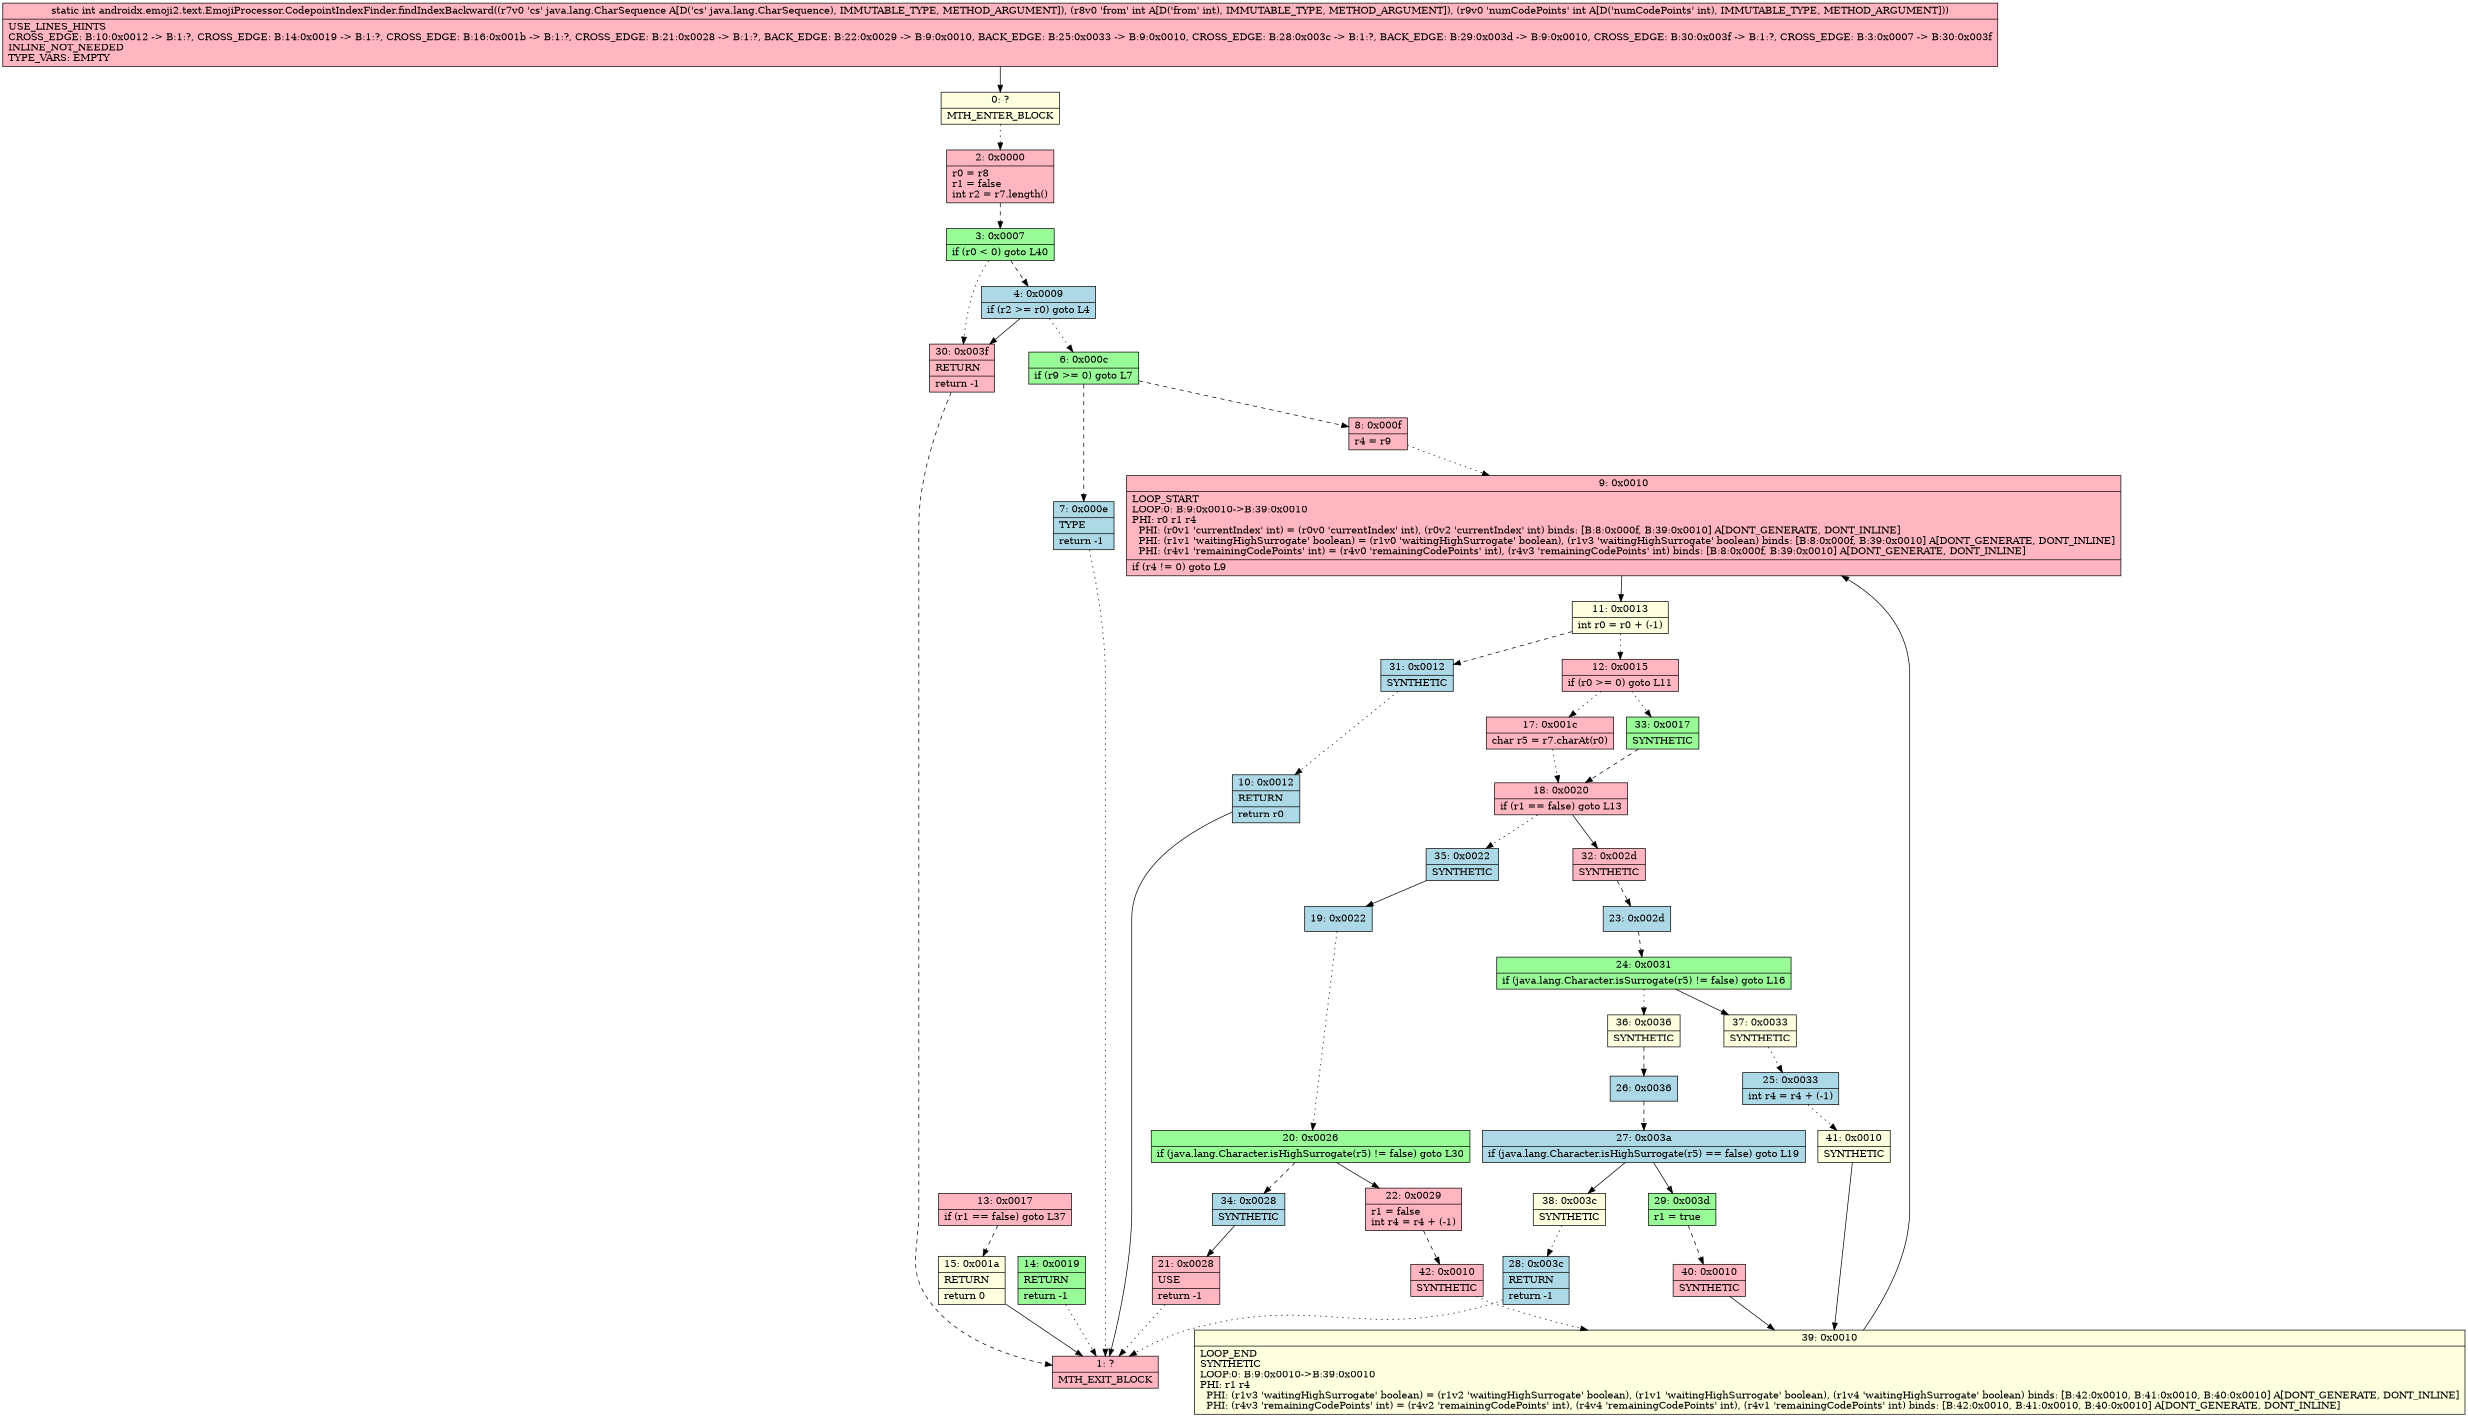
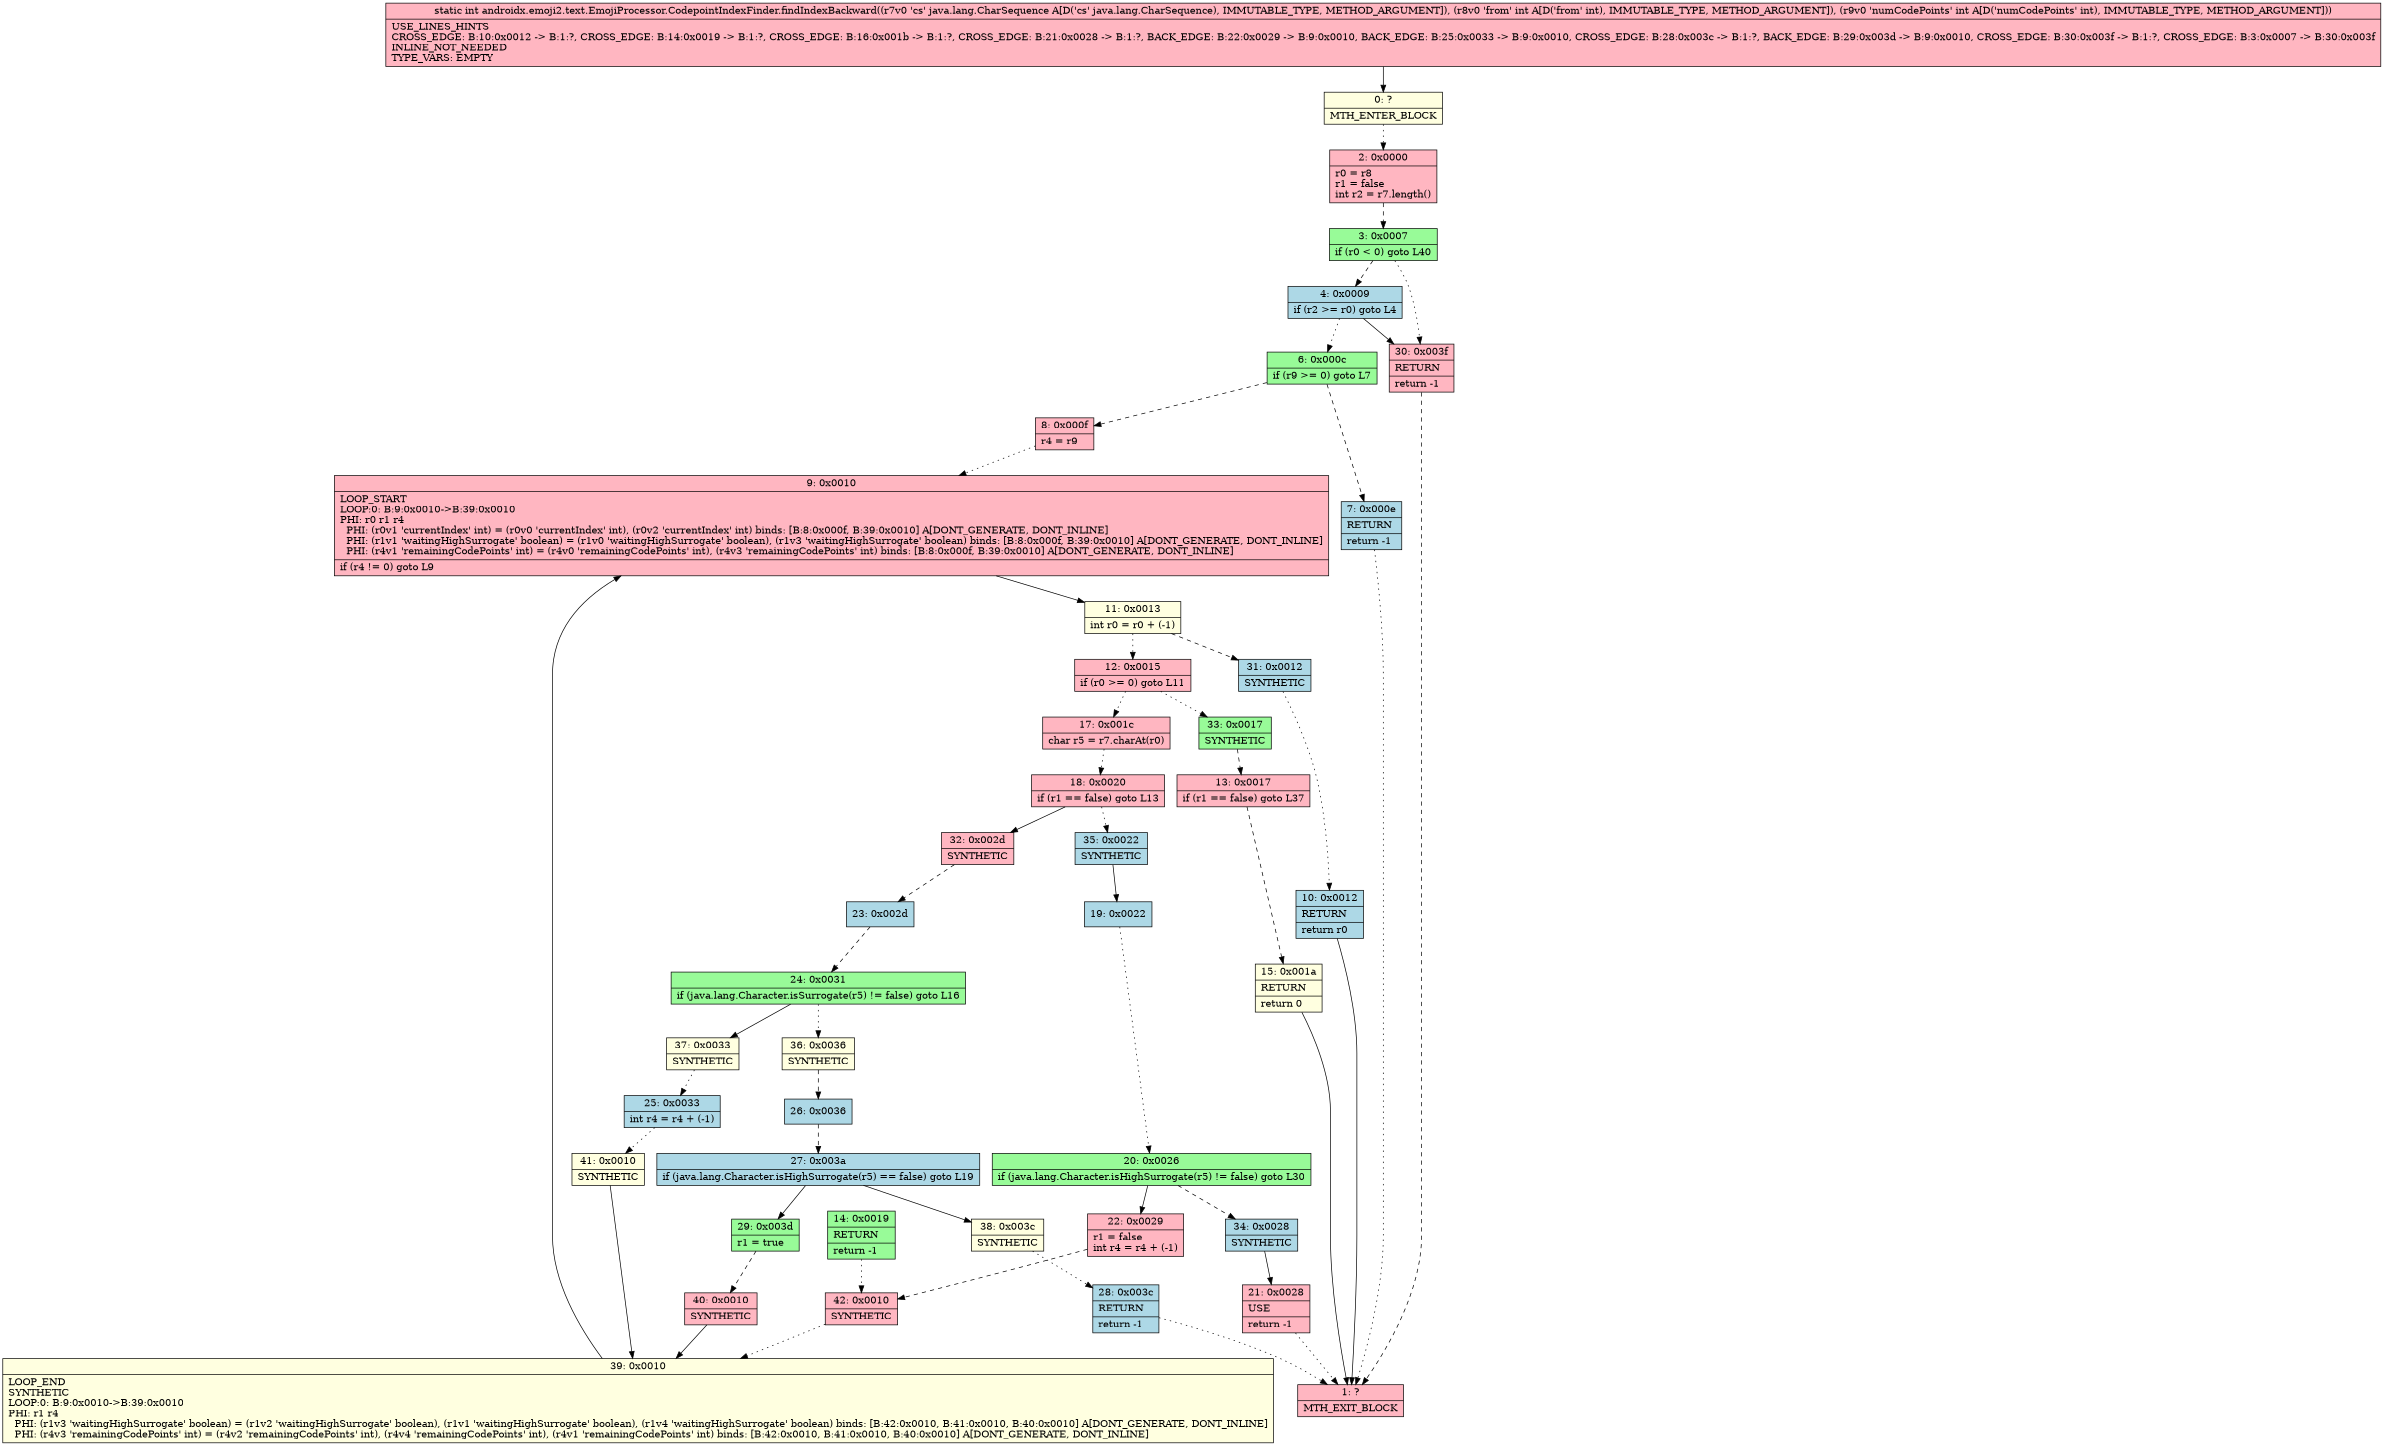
(1073, 525) -> (1369, 525)
(1615, 764) -> (1239, 758)
(1079, 1327) -> (861, 1273)
